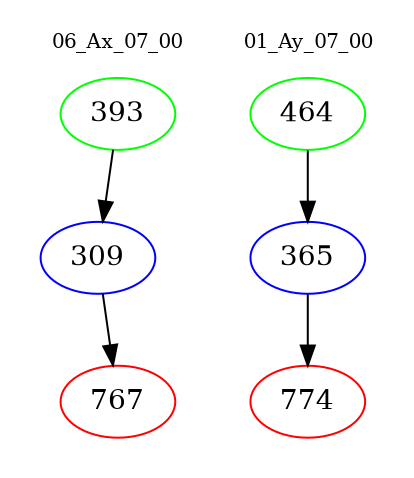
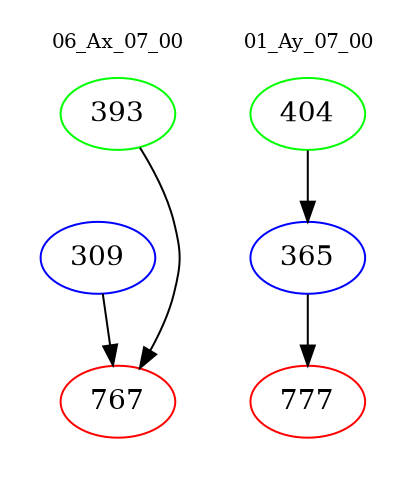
(308, 114) -> (308, 114)
(109, 175) -> (179, 248)
(308, 402) -> (308, 402)
